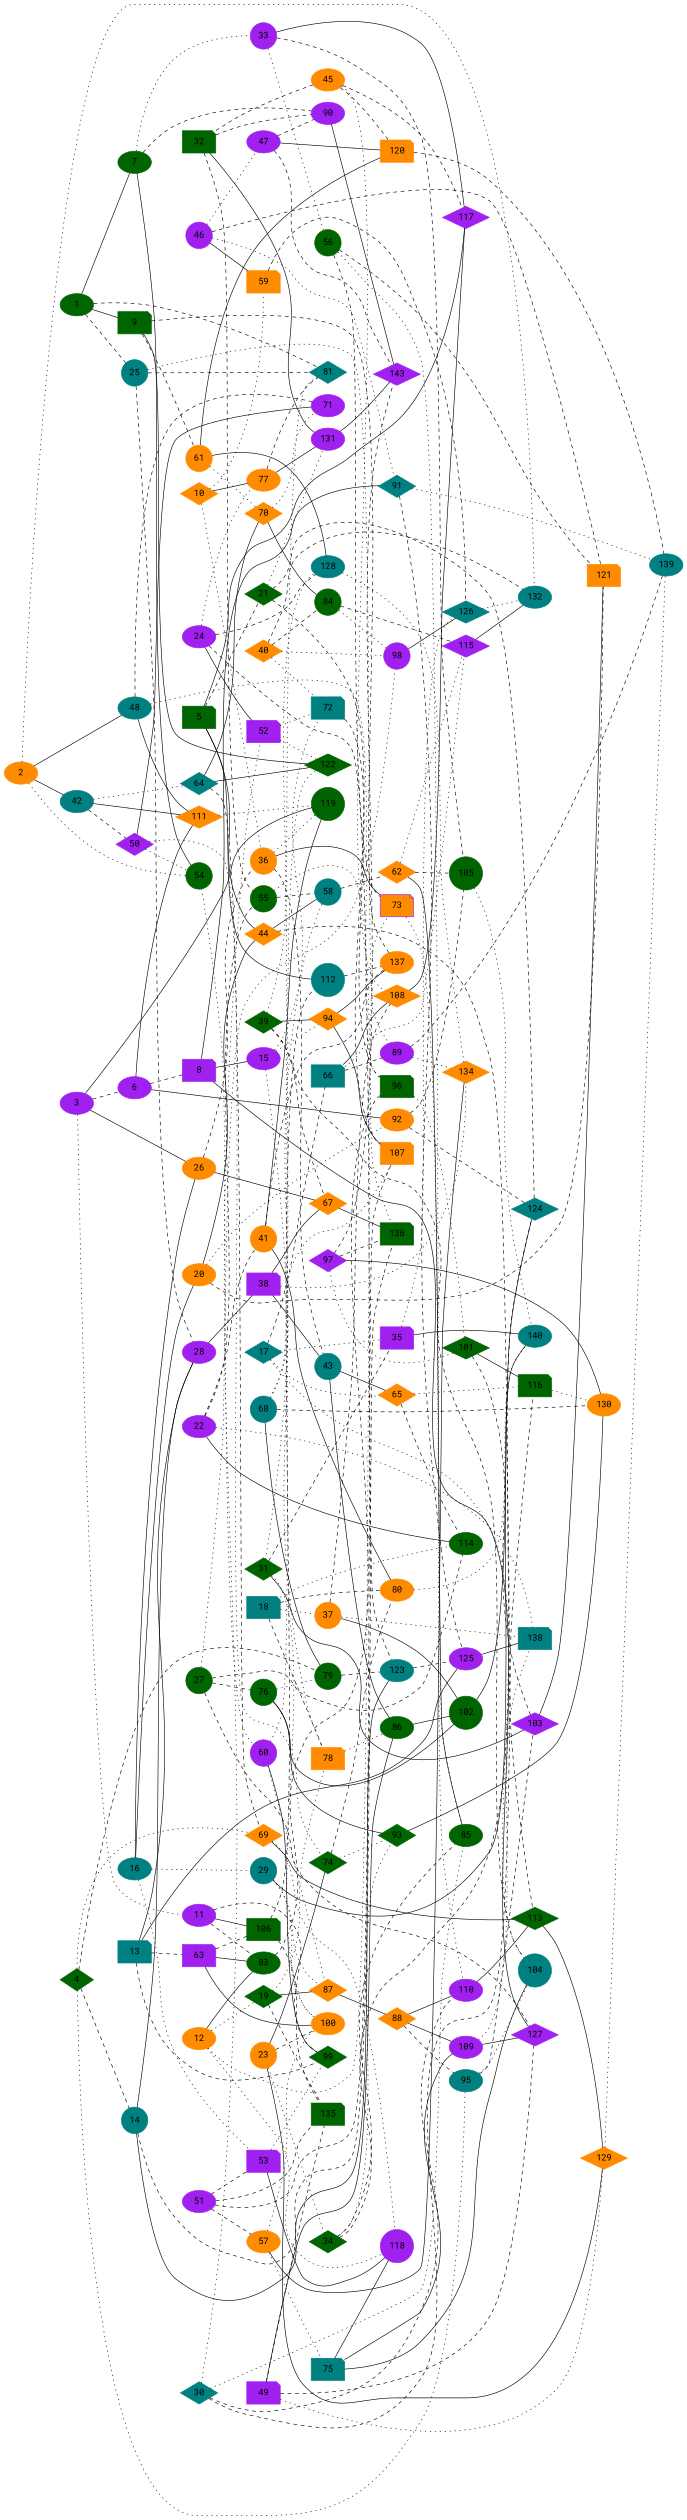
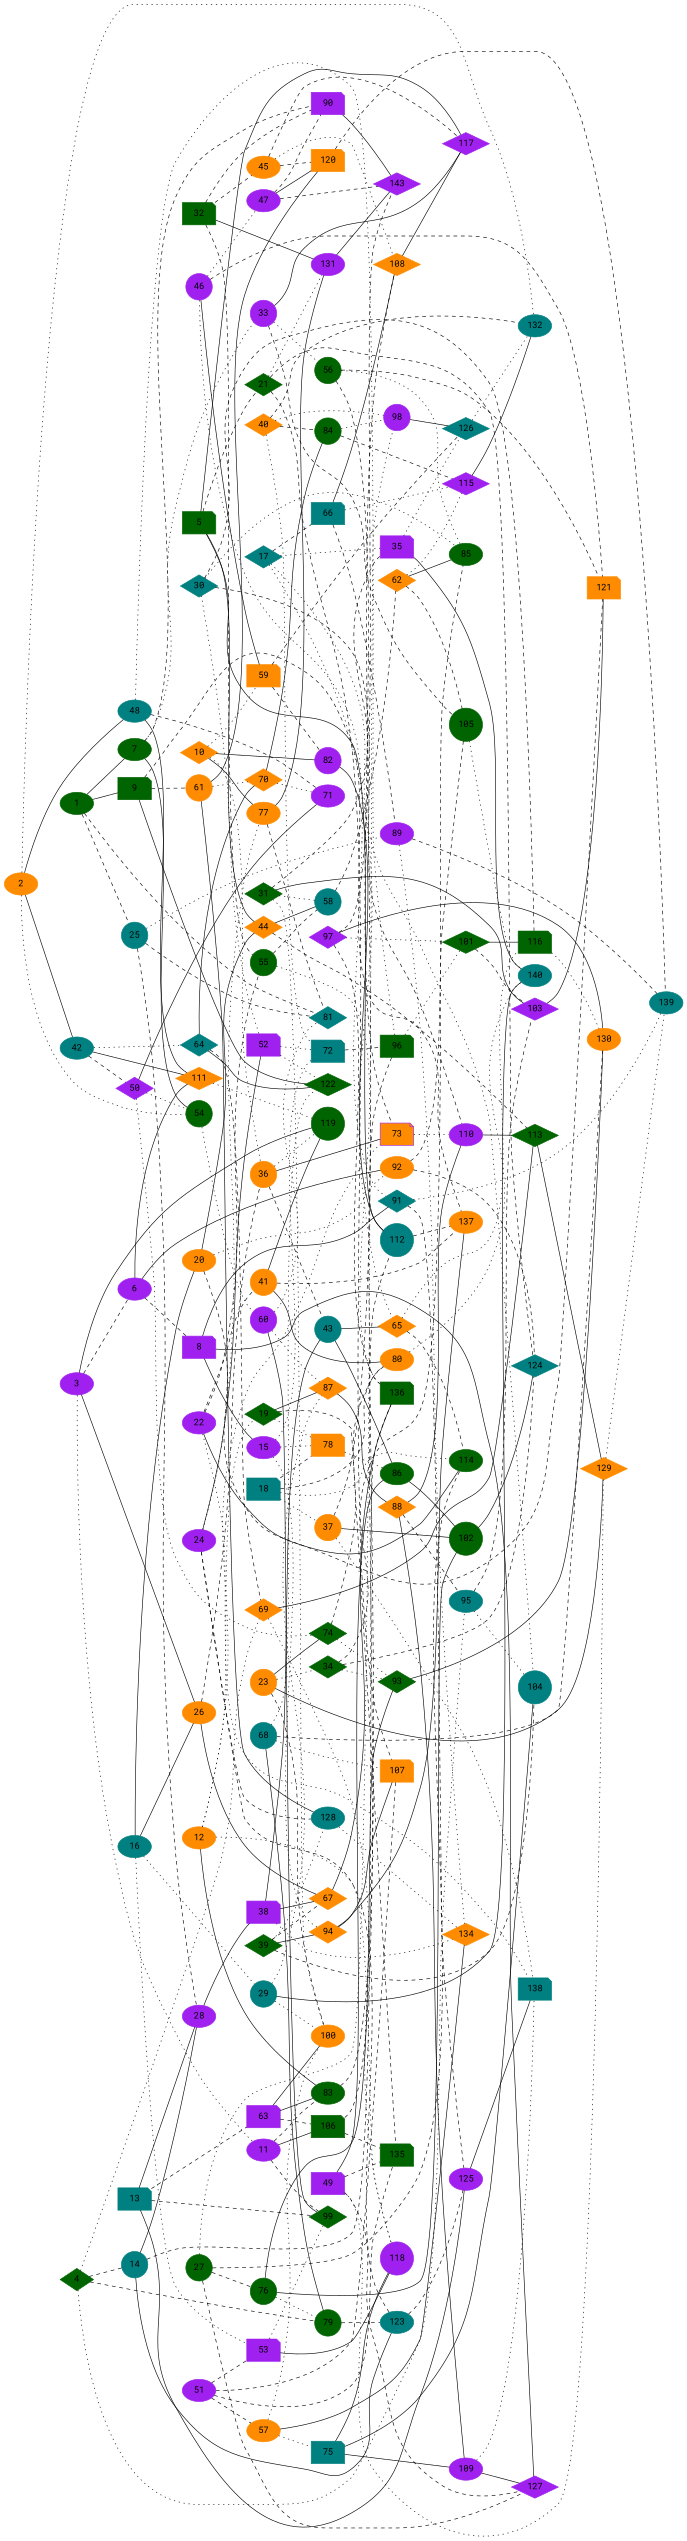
(328, 113) -> (328, 103)
none -> (328, 761)
